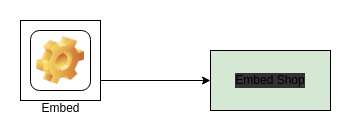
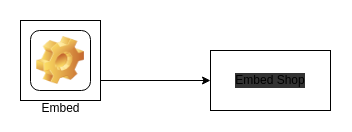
(271, 81) -> (271, 81)
